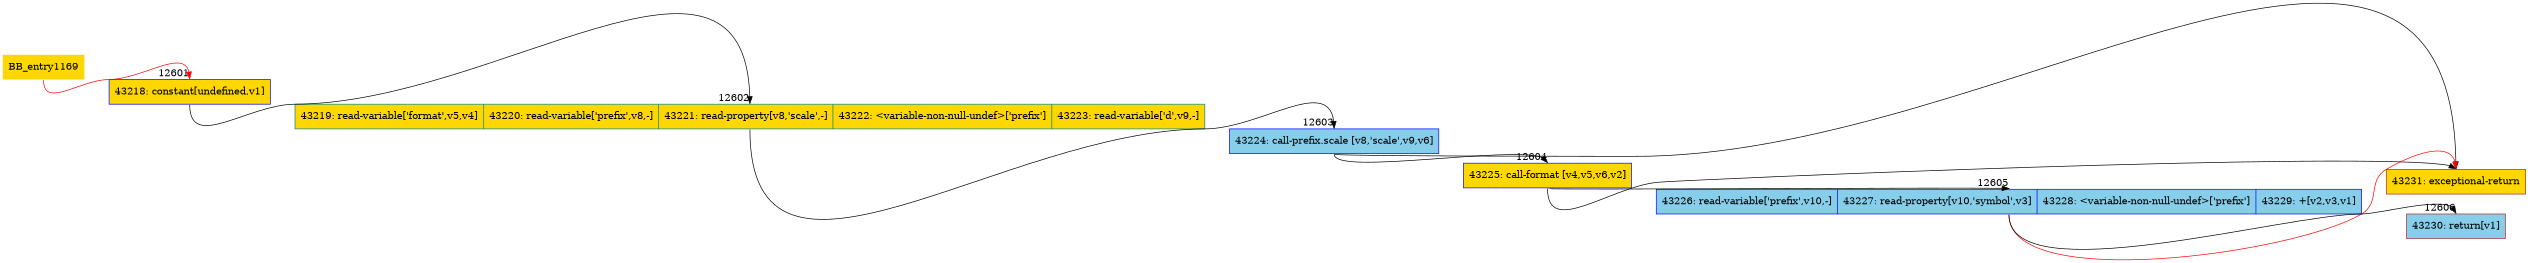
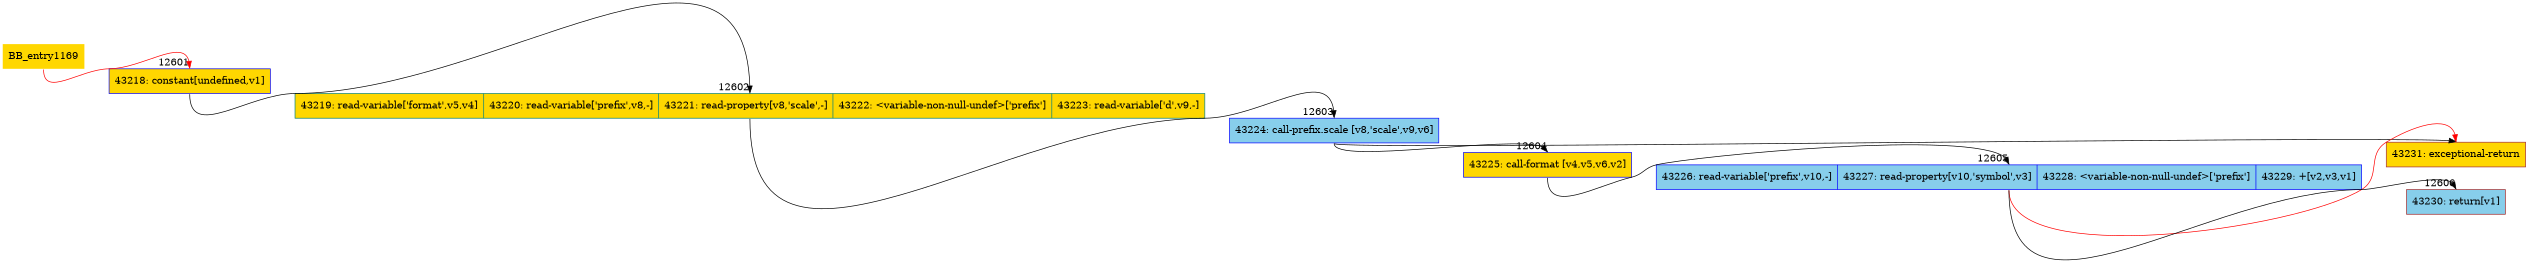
(1990, 169) -> none
